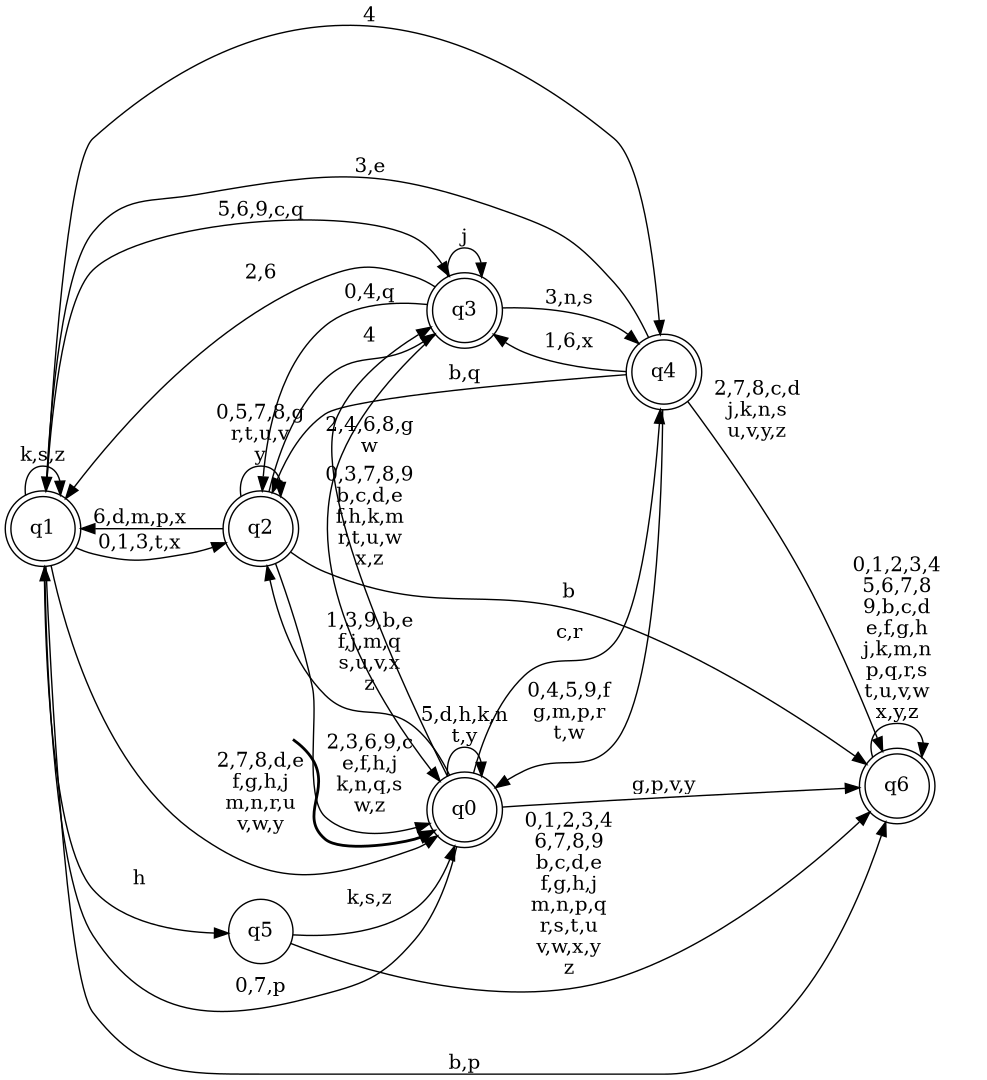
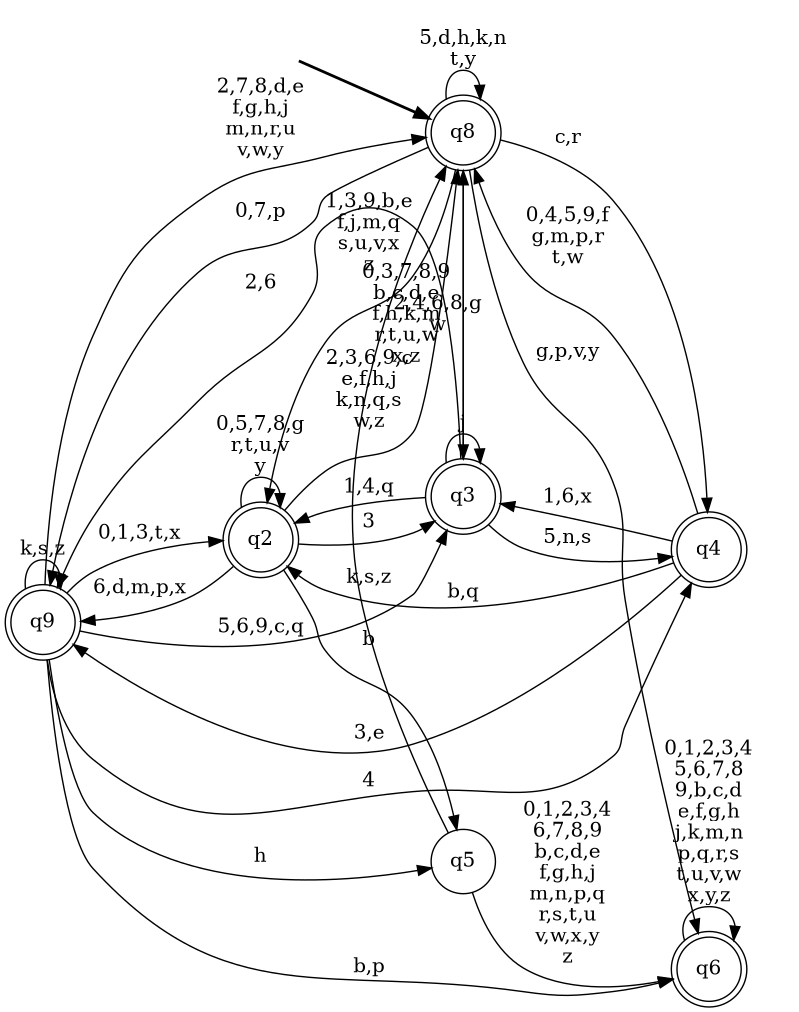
(370, 293) -> (369, 487)
(569, 299) -> (568, 538)
(370, 336) -> (369, 522)
(43, 529) -> (43, 622)
(795, 563) -> none
(586, 614) -> (377, 687)
(465, 810) -> (463, 133)
